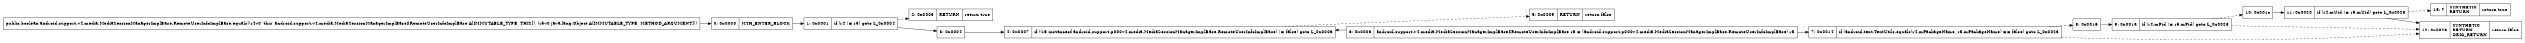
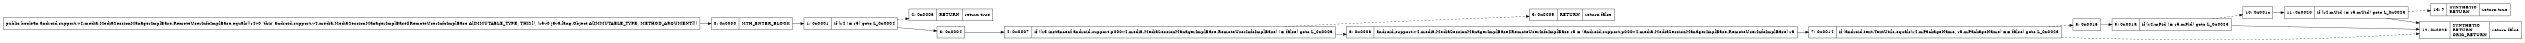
(2324, 27) -> (2324, 27)
(1342, 30) -> (1339, 34)
